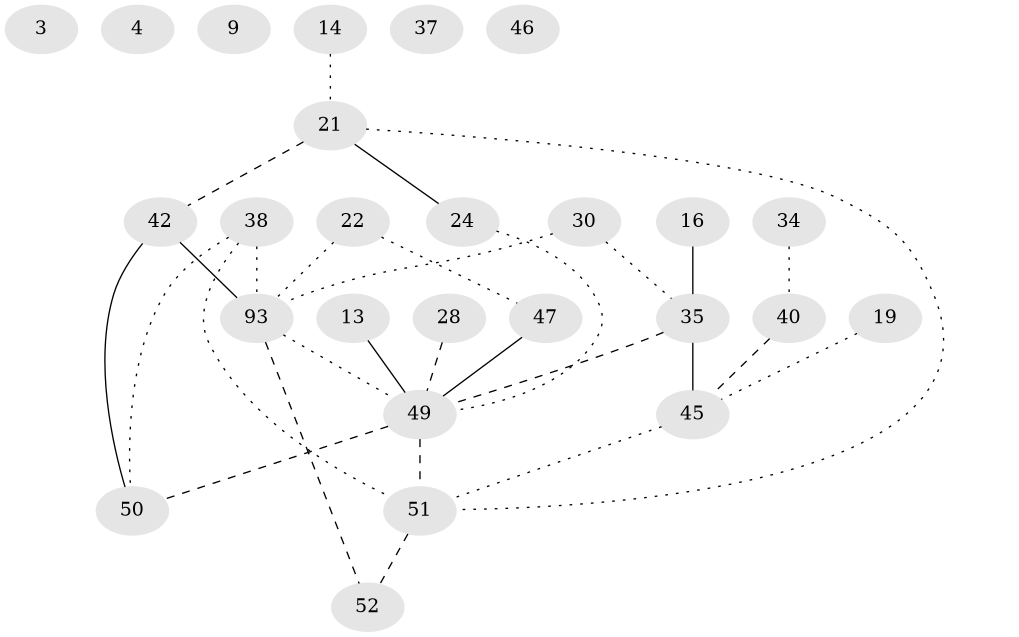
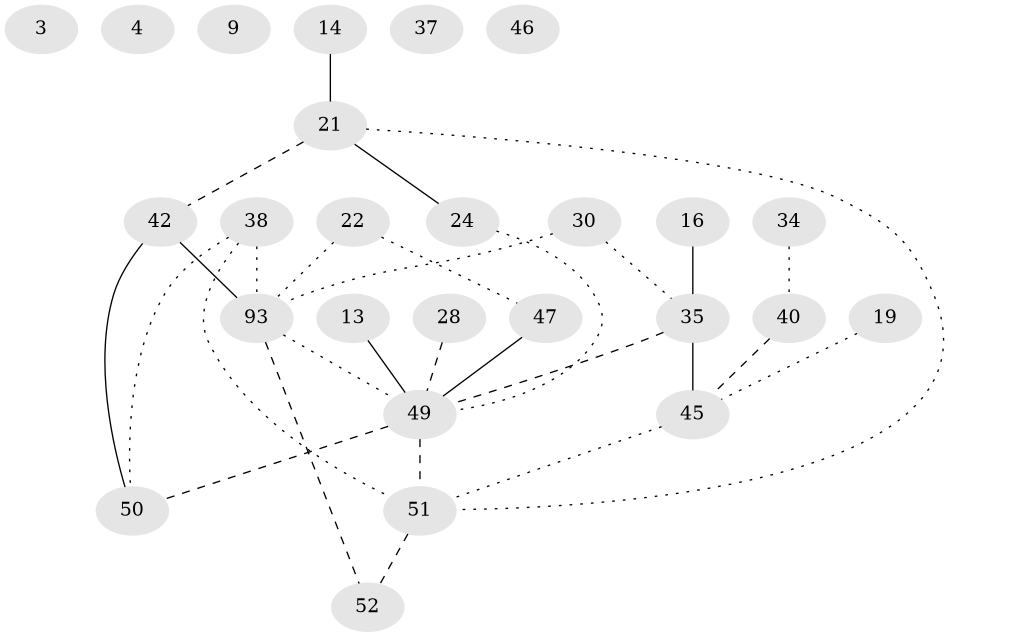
(330, 78) -> (330, 78)
